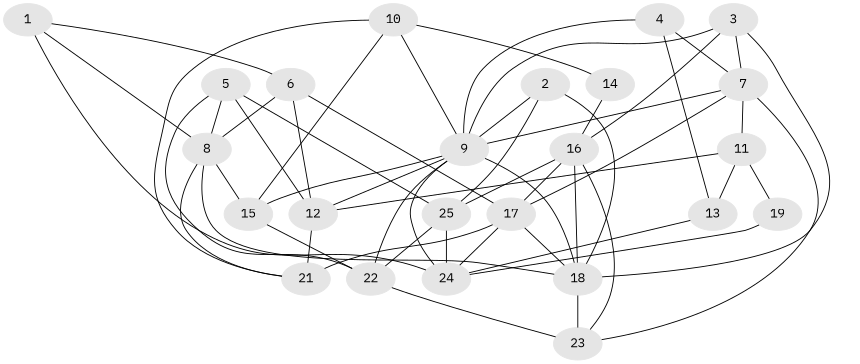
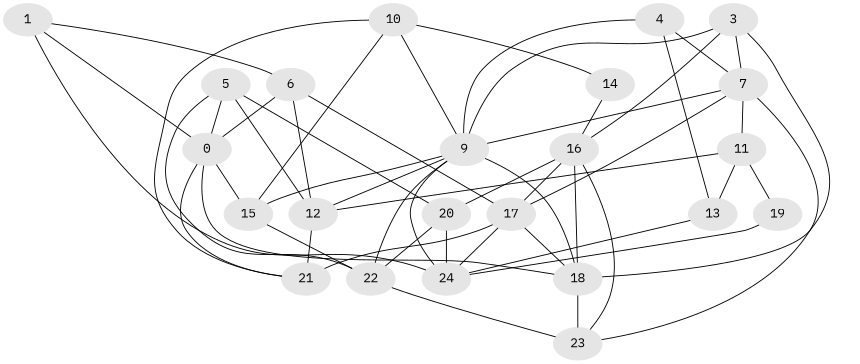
(545, 85) -> none
(207, 149) -> (207, 149)
(446, 214) -> (446, 214)
